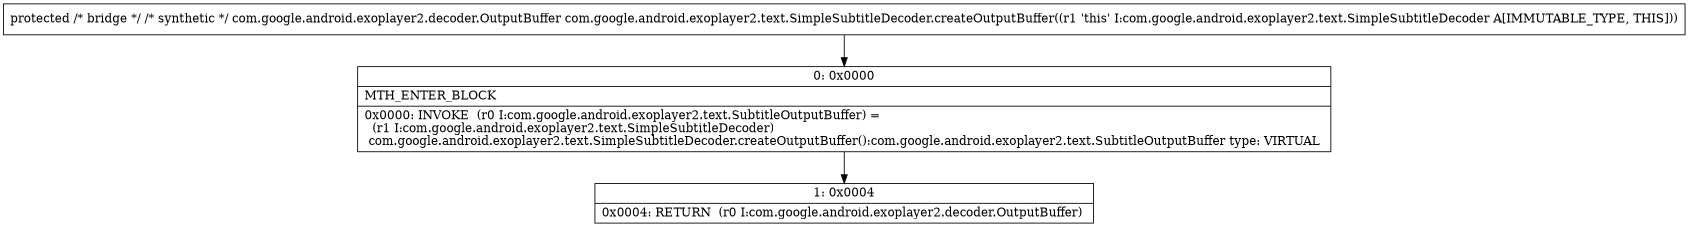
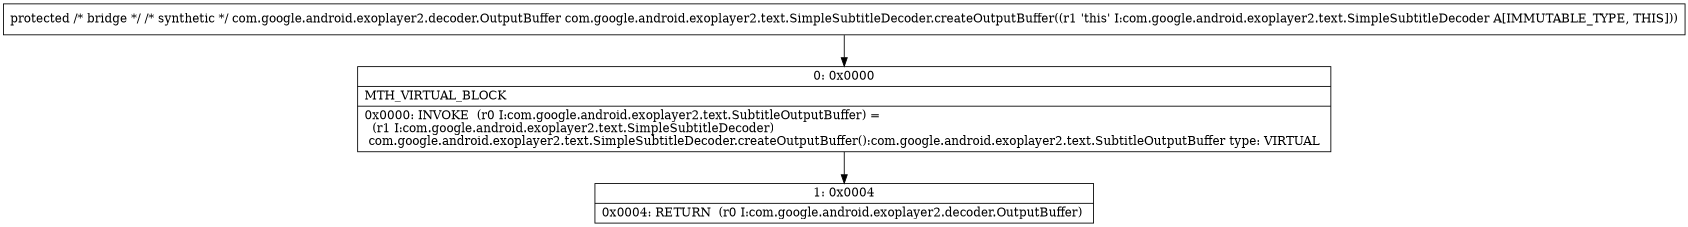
(431, 96) -> (436, 96)
